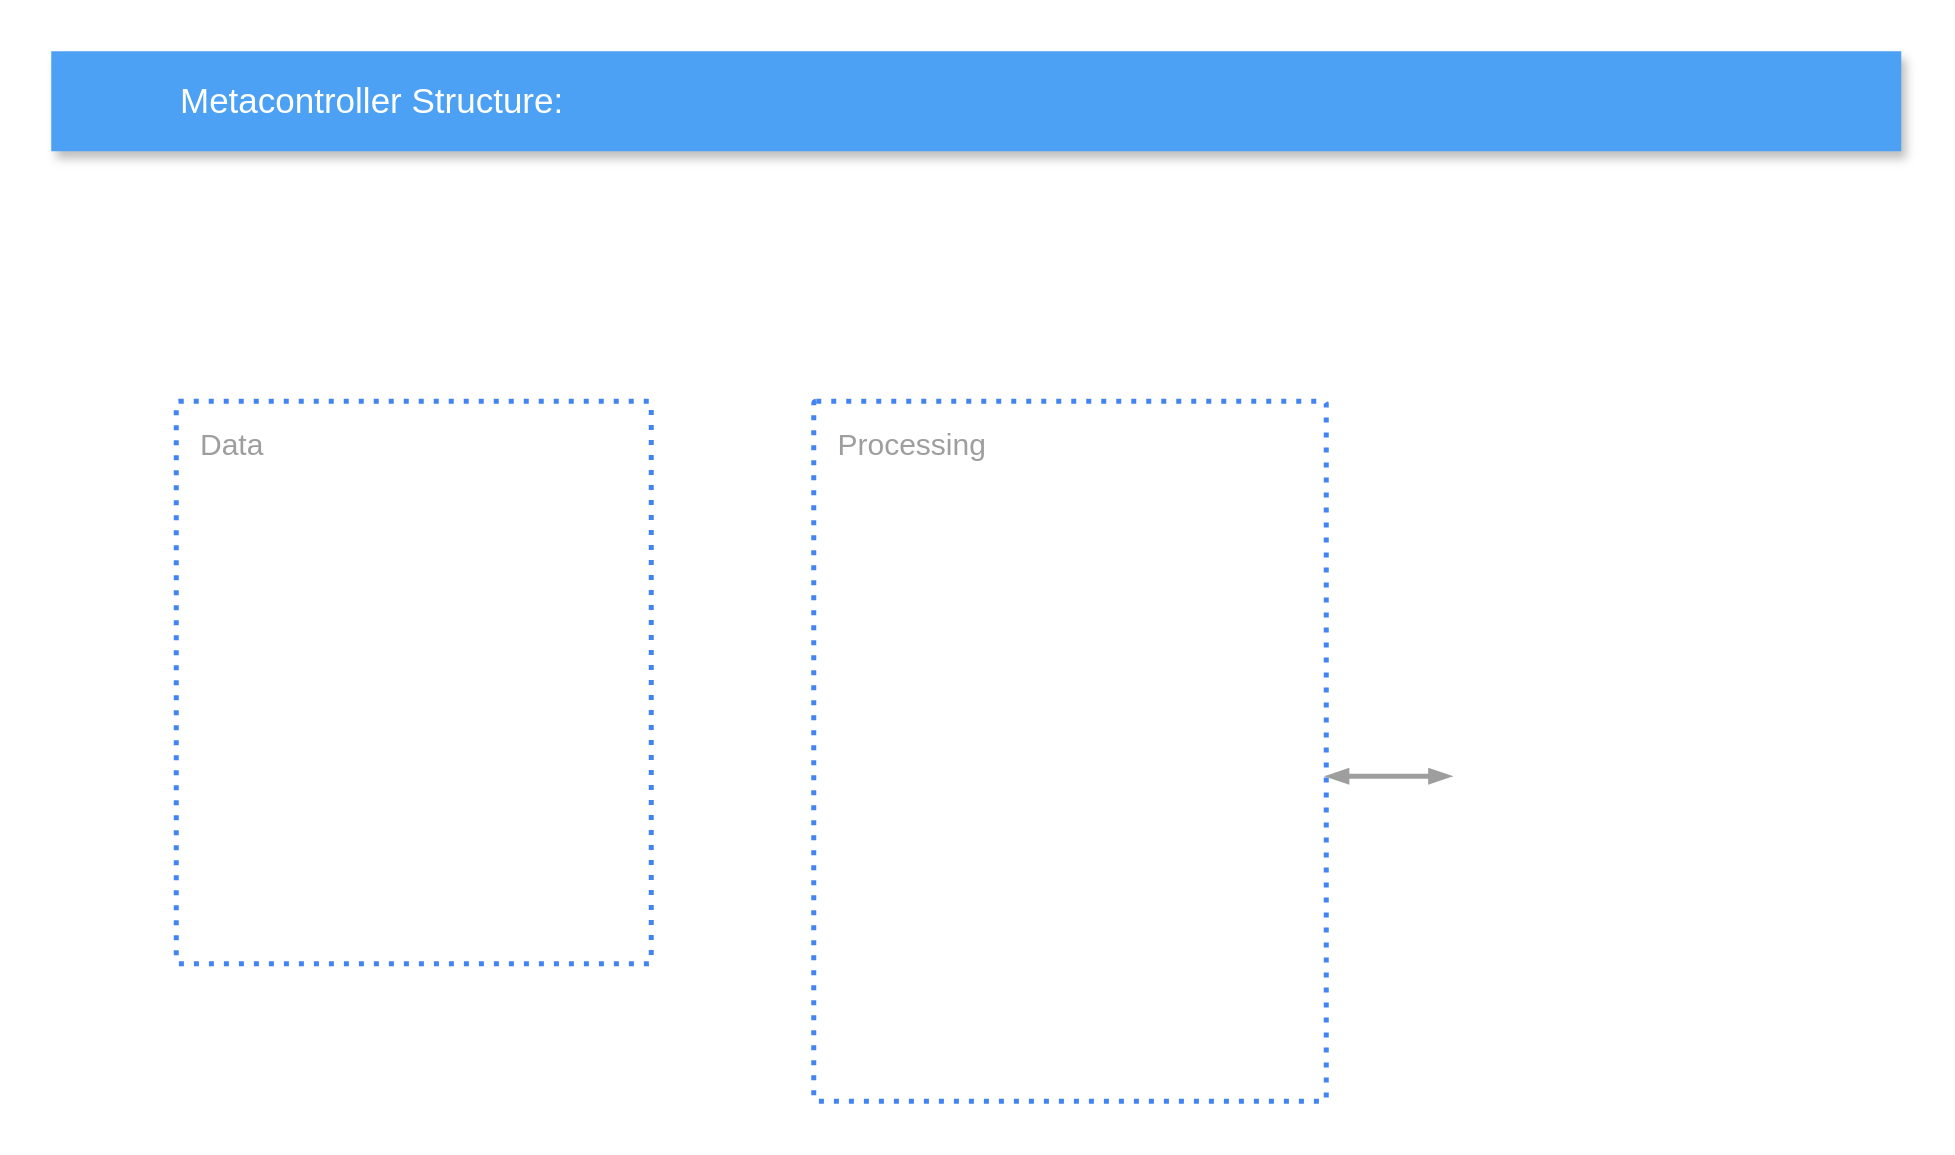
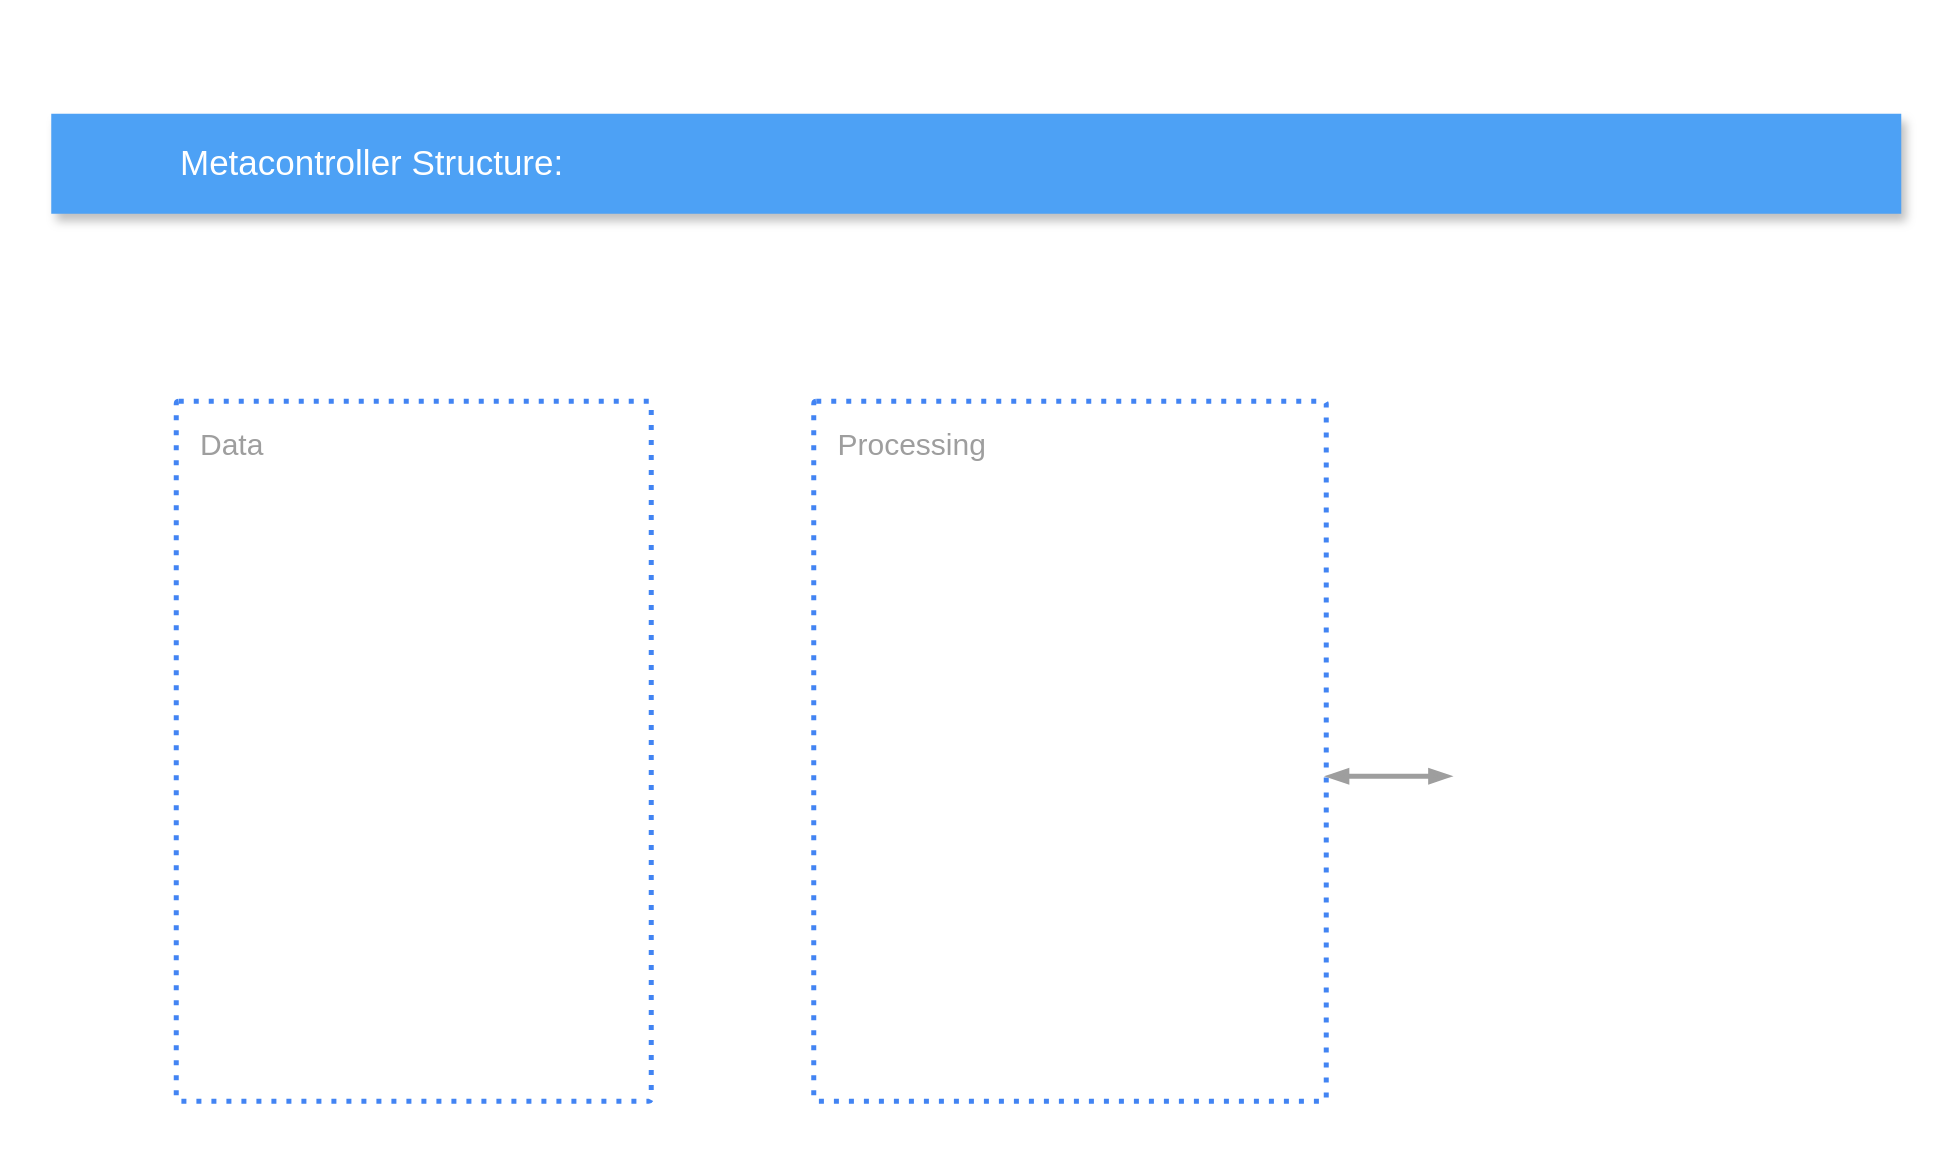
(976, 101) -> (976, 164)
(414, 683) -> (414, 751)
